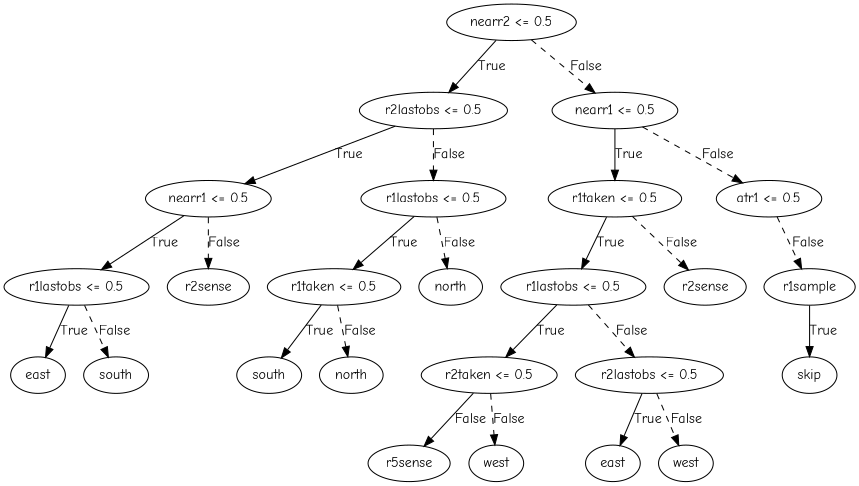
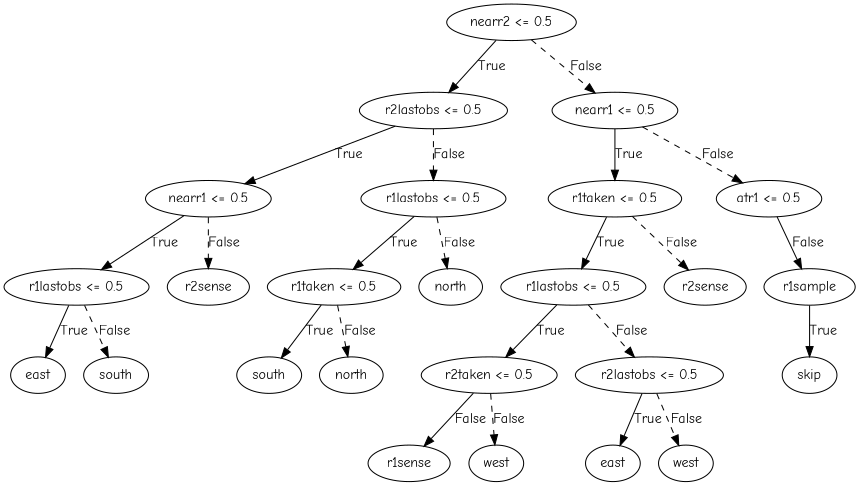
(787, 238) -> (787, 238)
(409, 463) -> (409, 463)
